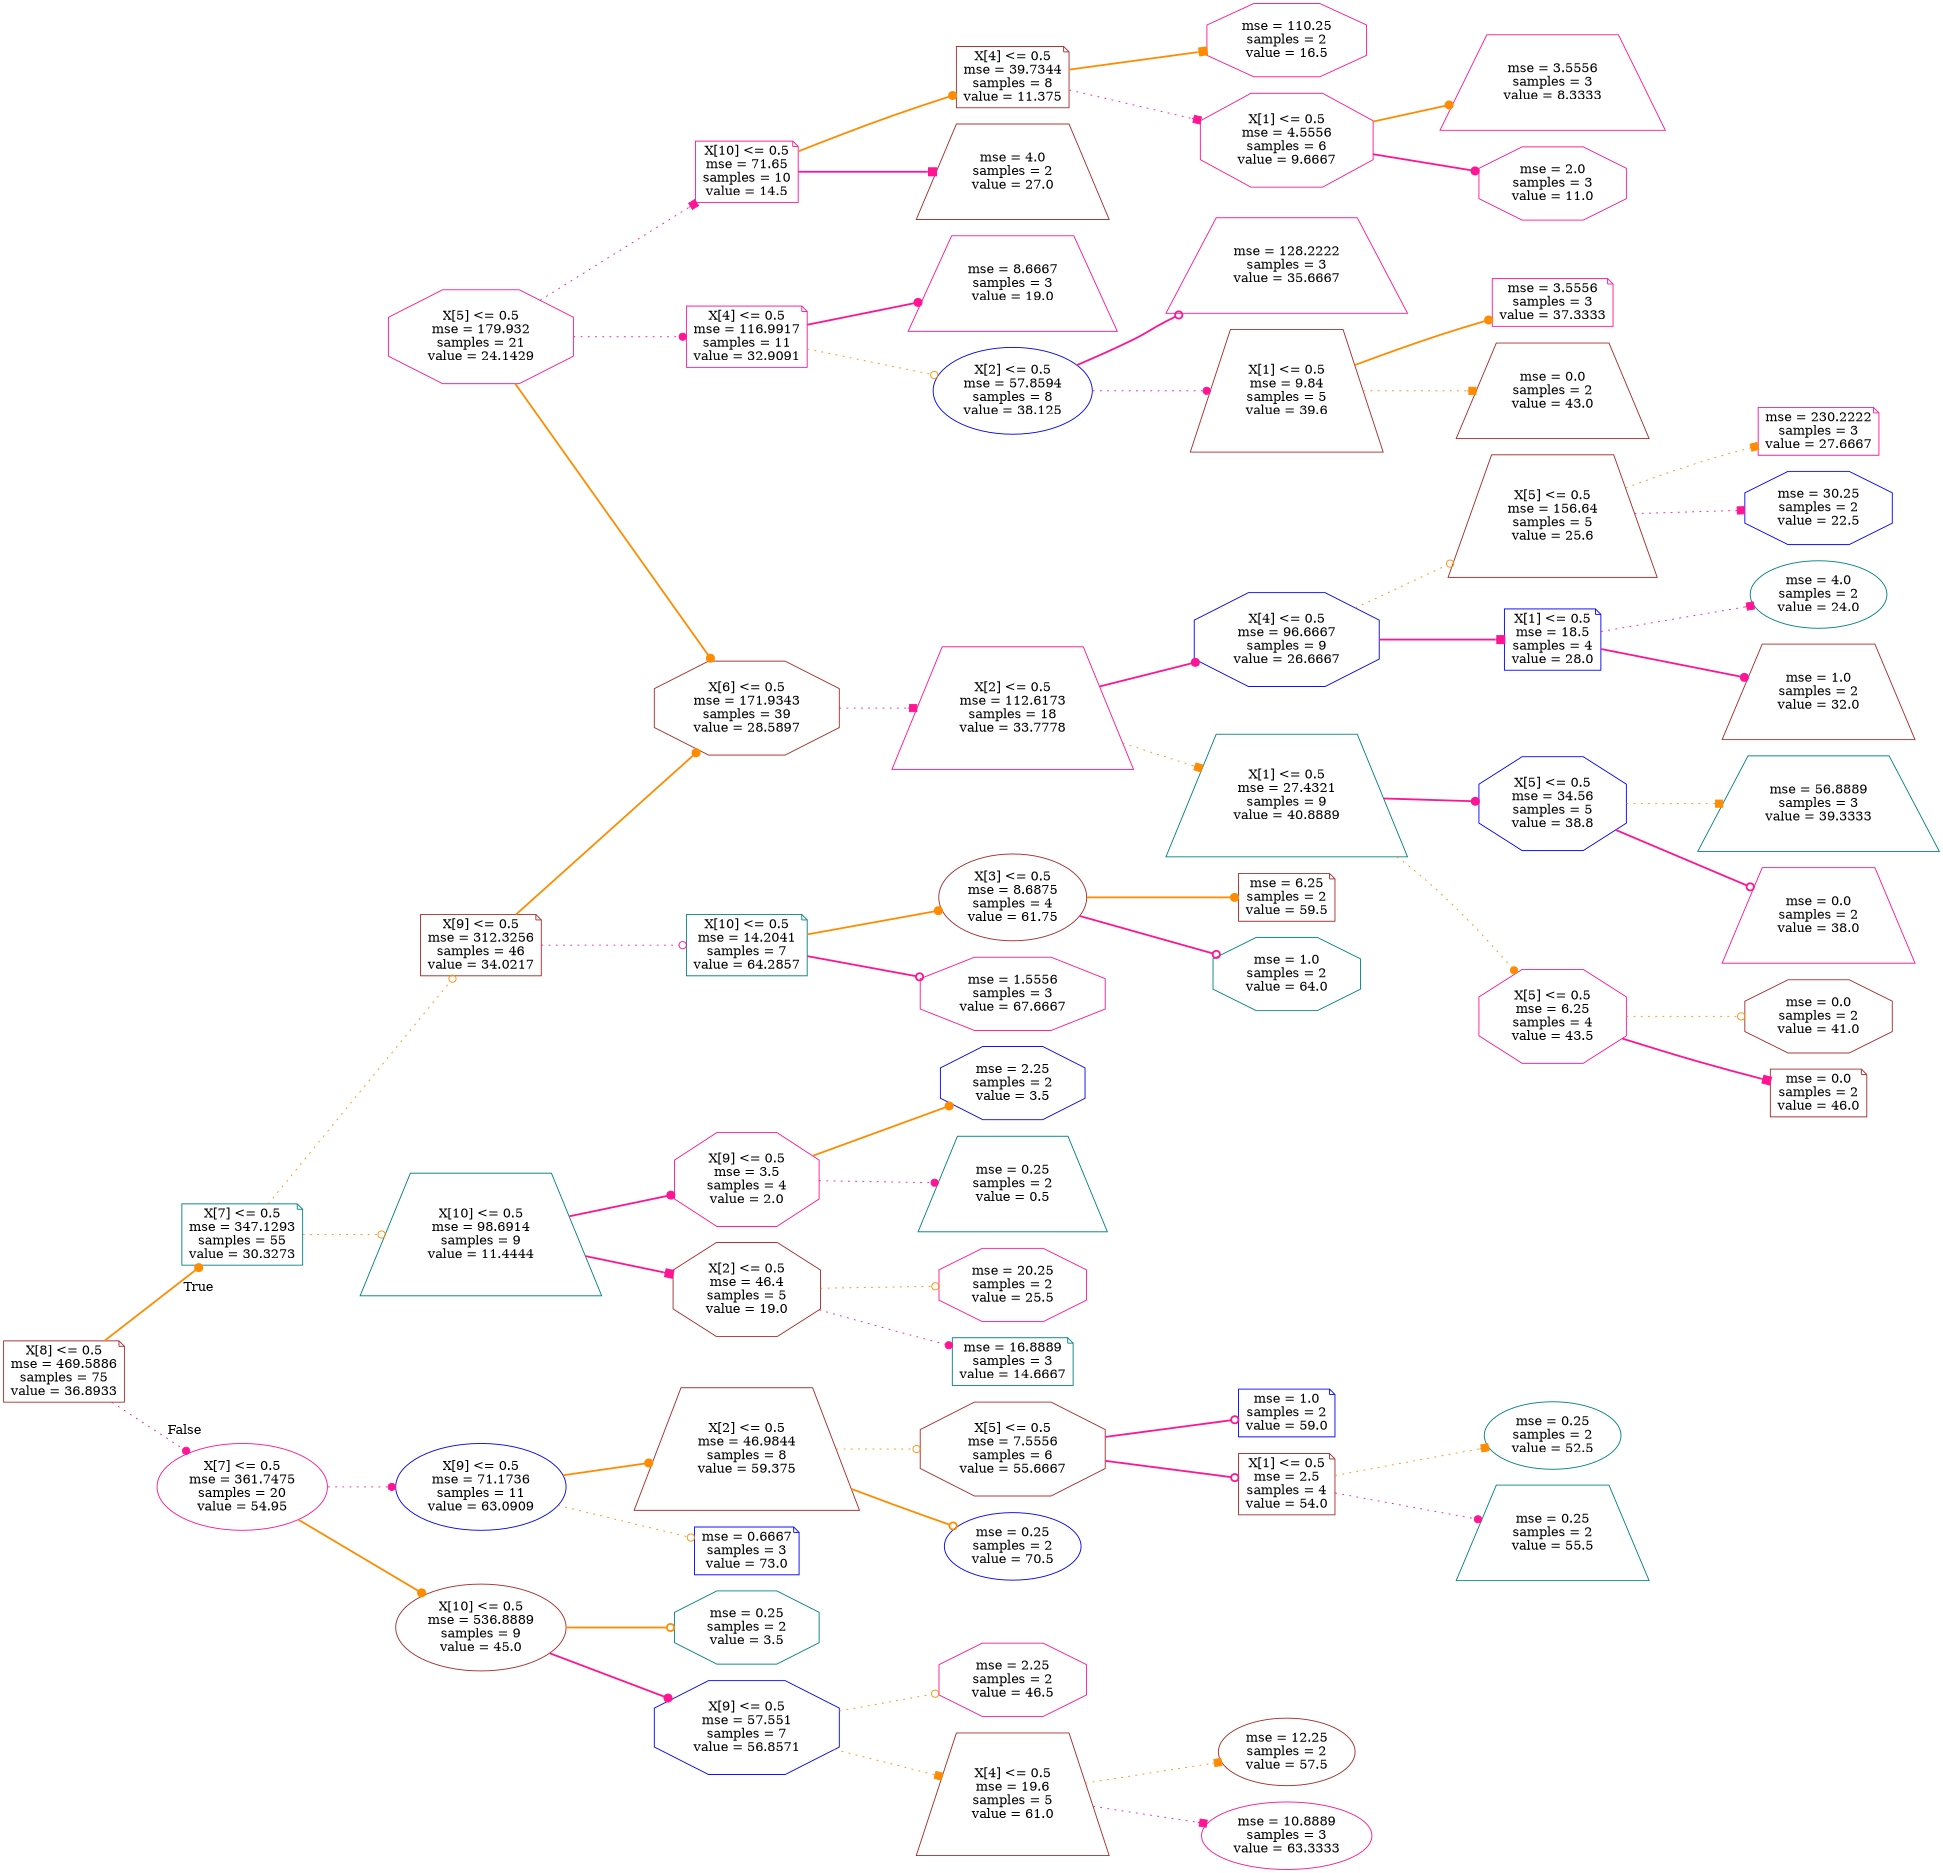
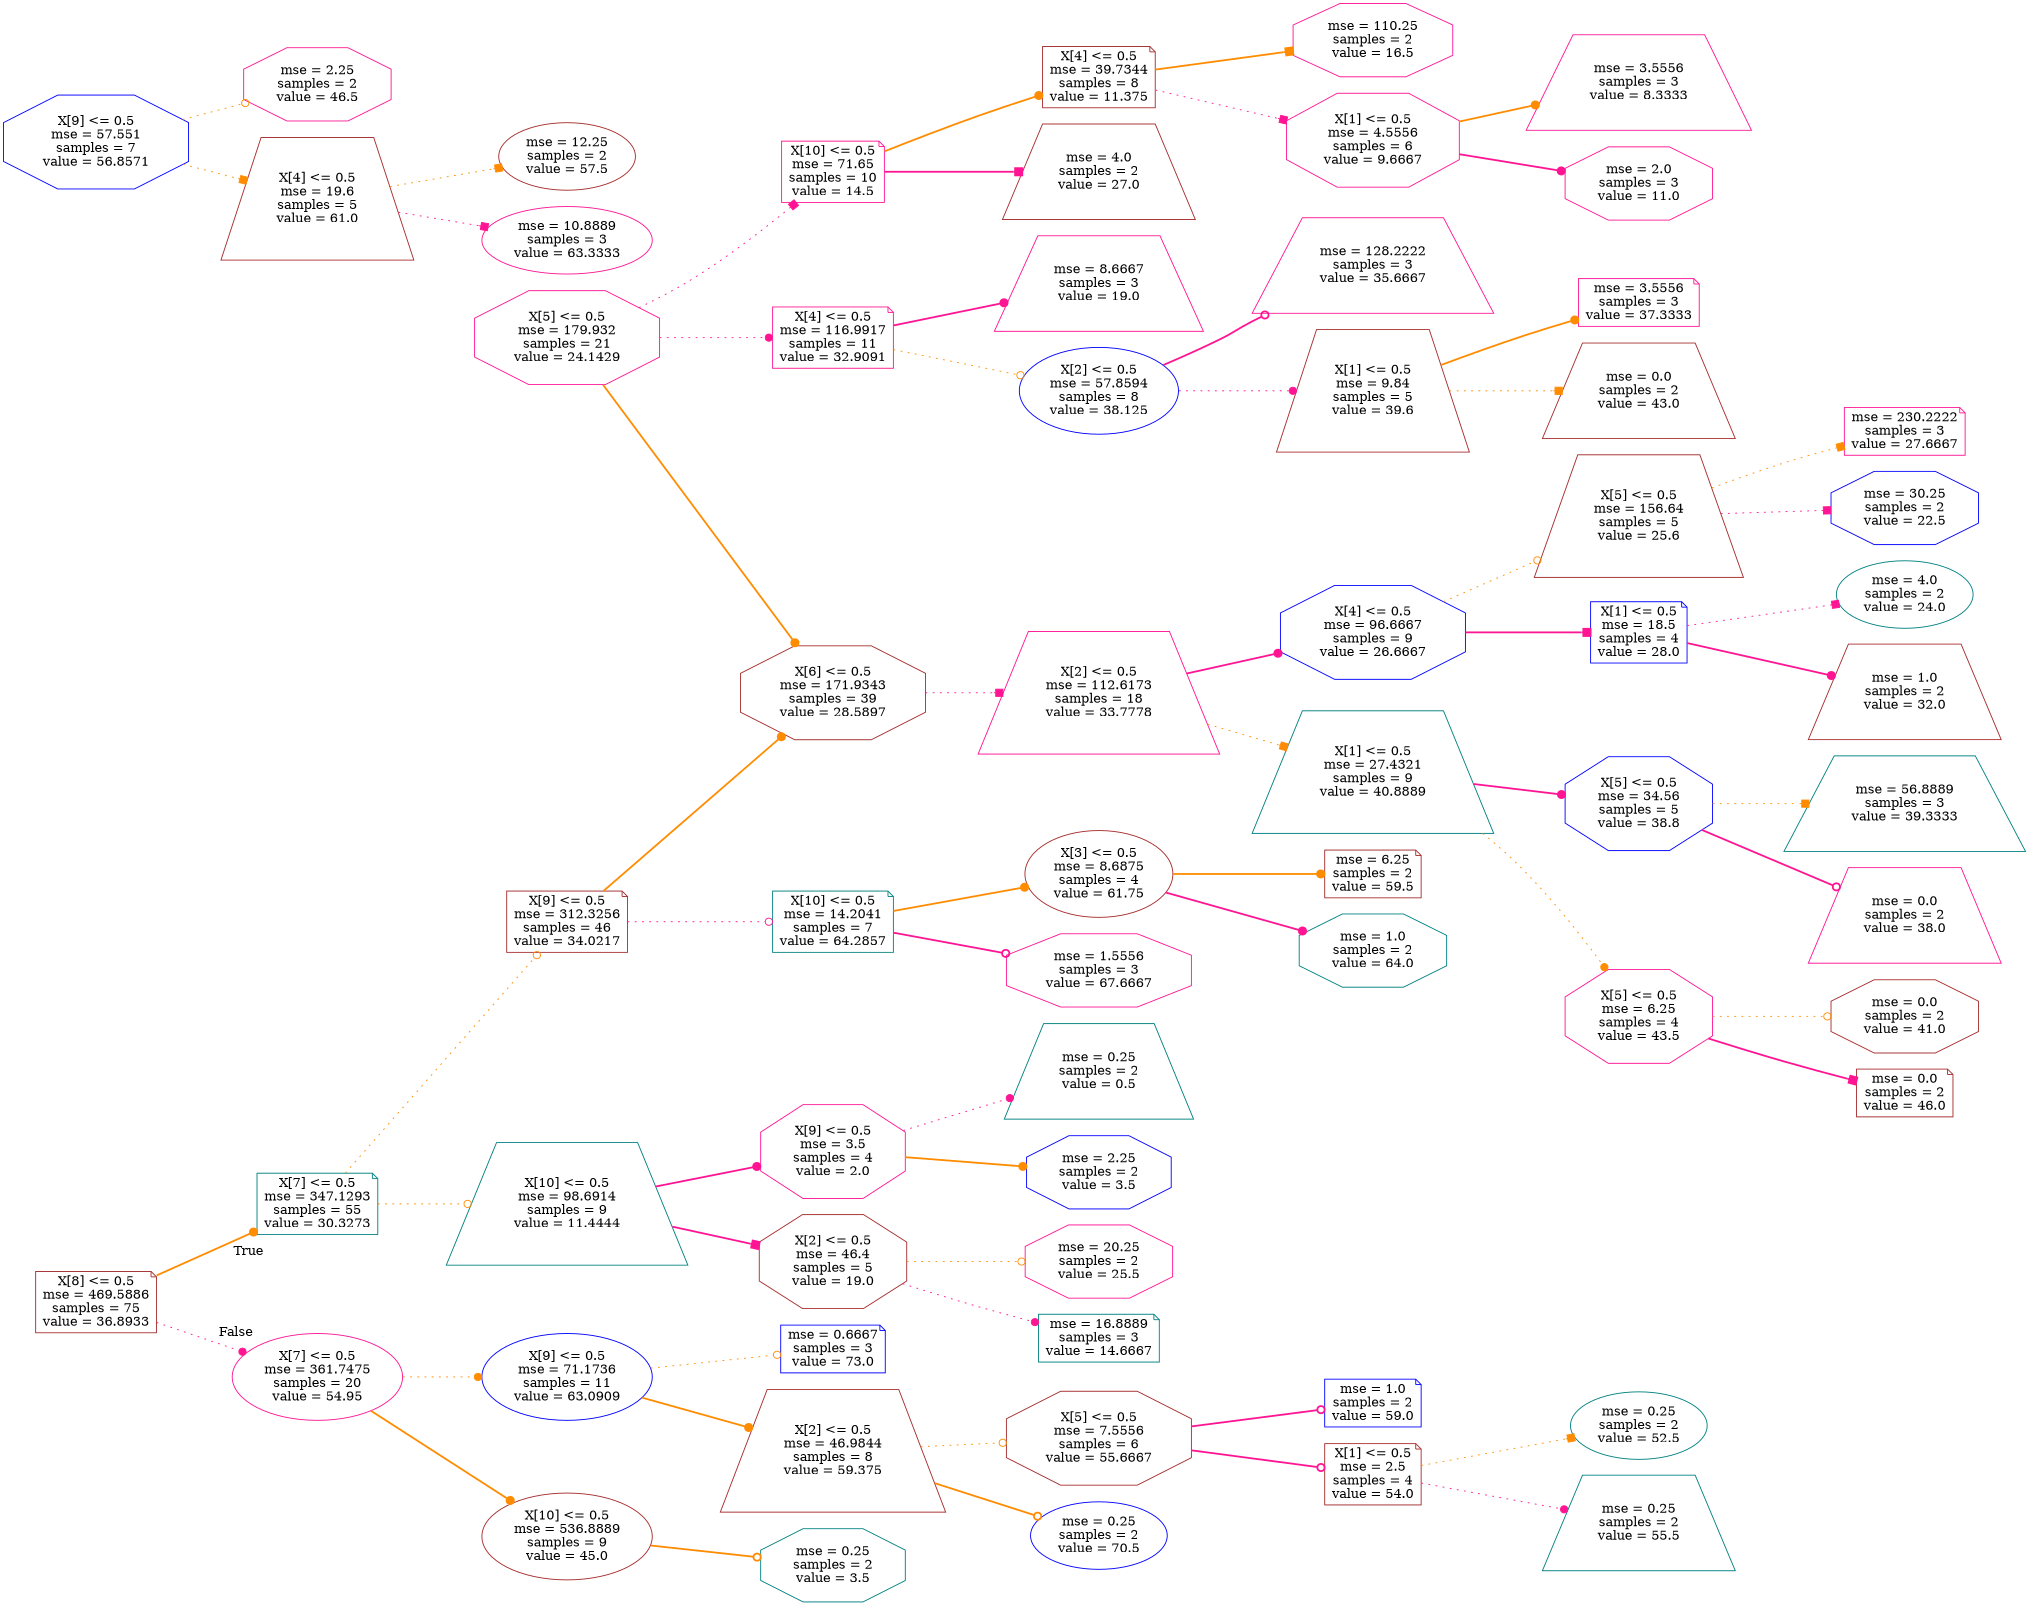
(1146, 935) -> (1232, 911)
(358, 1487) -> (438, 1377)
(607, 1675) -> none
